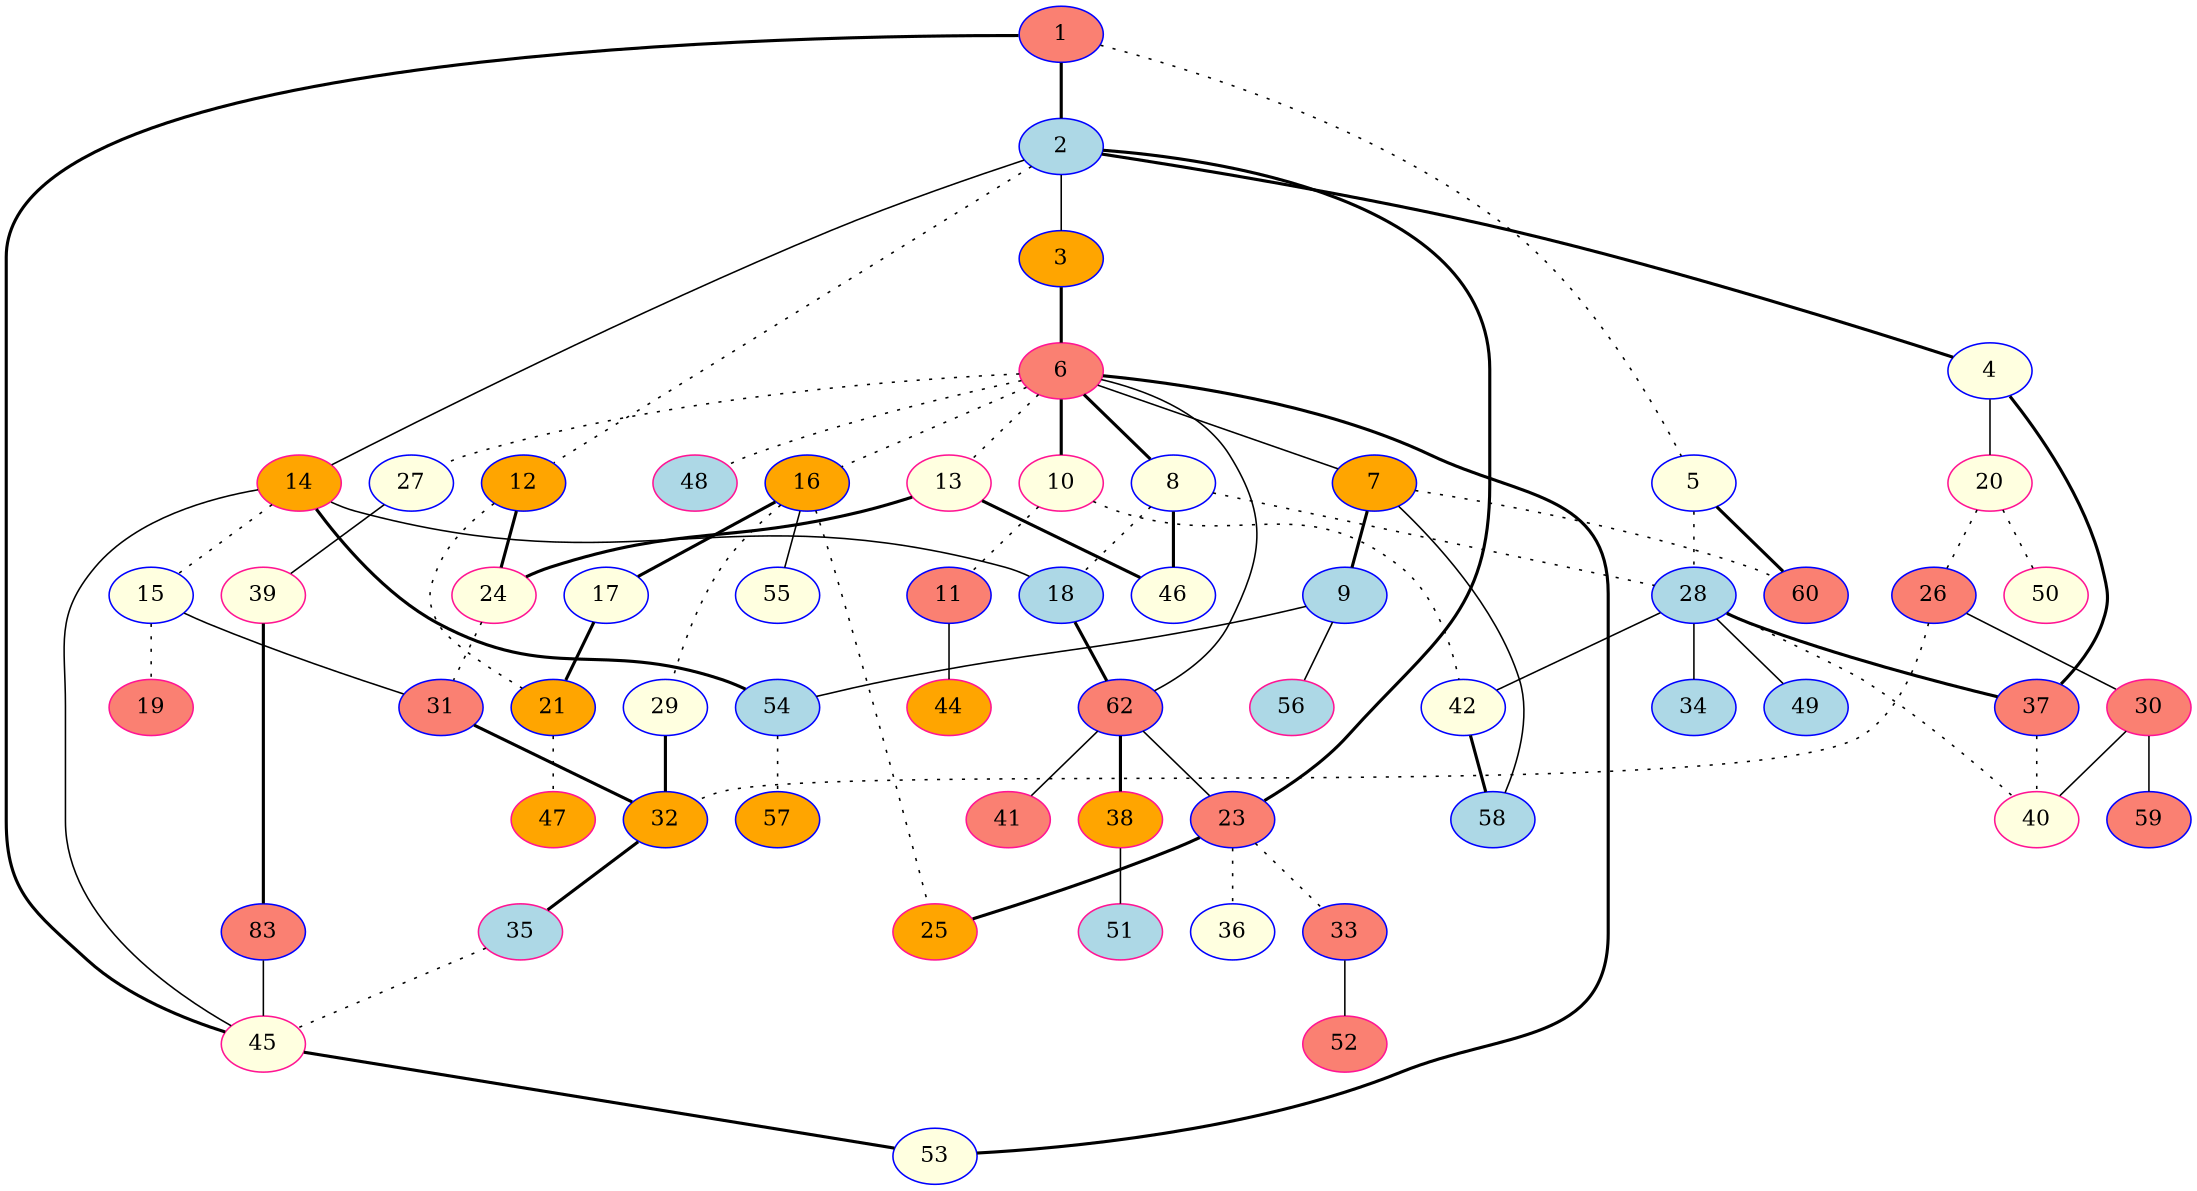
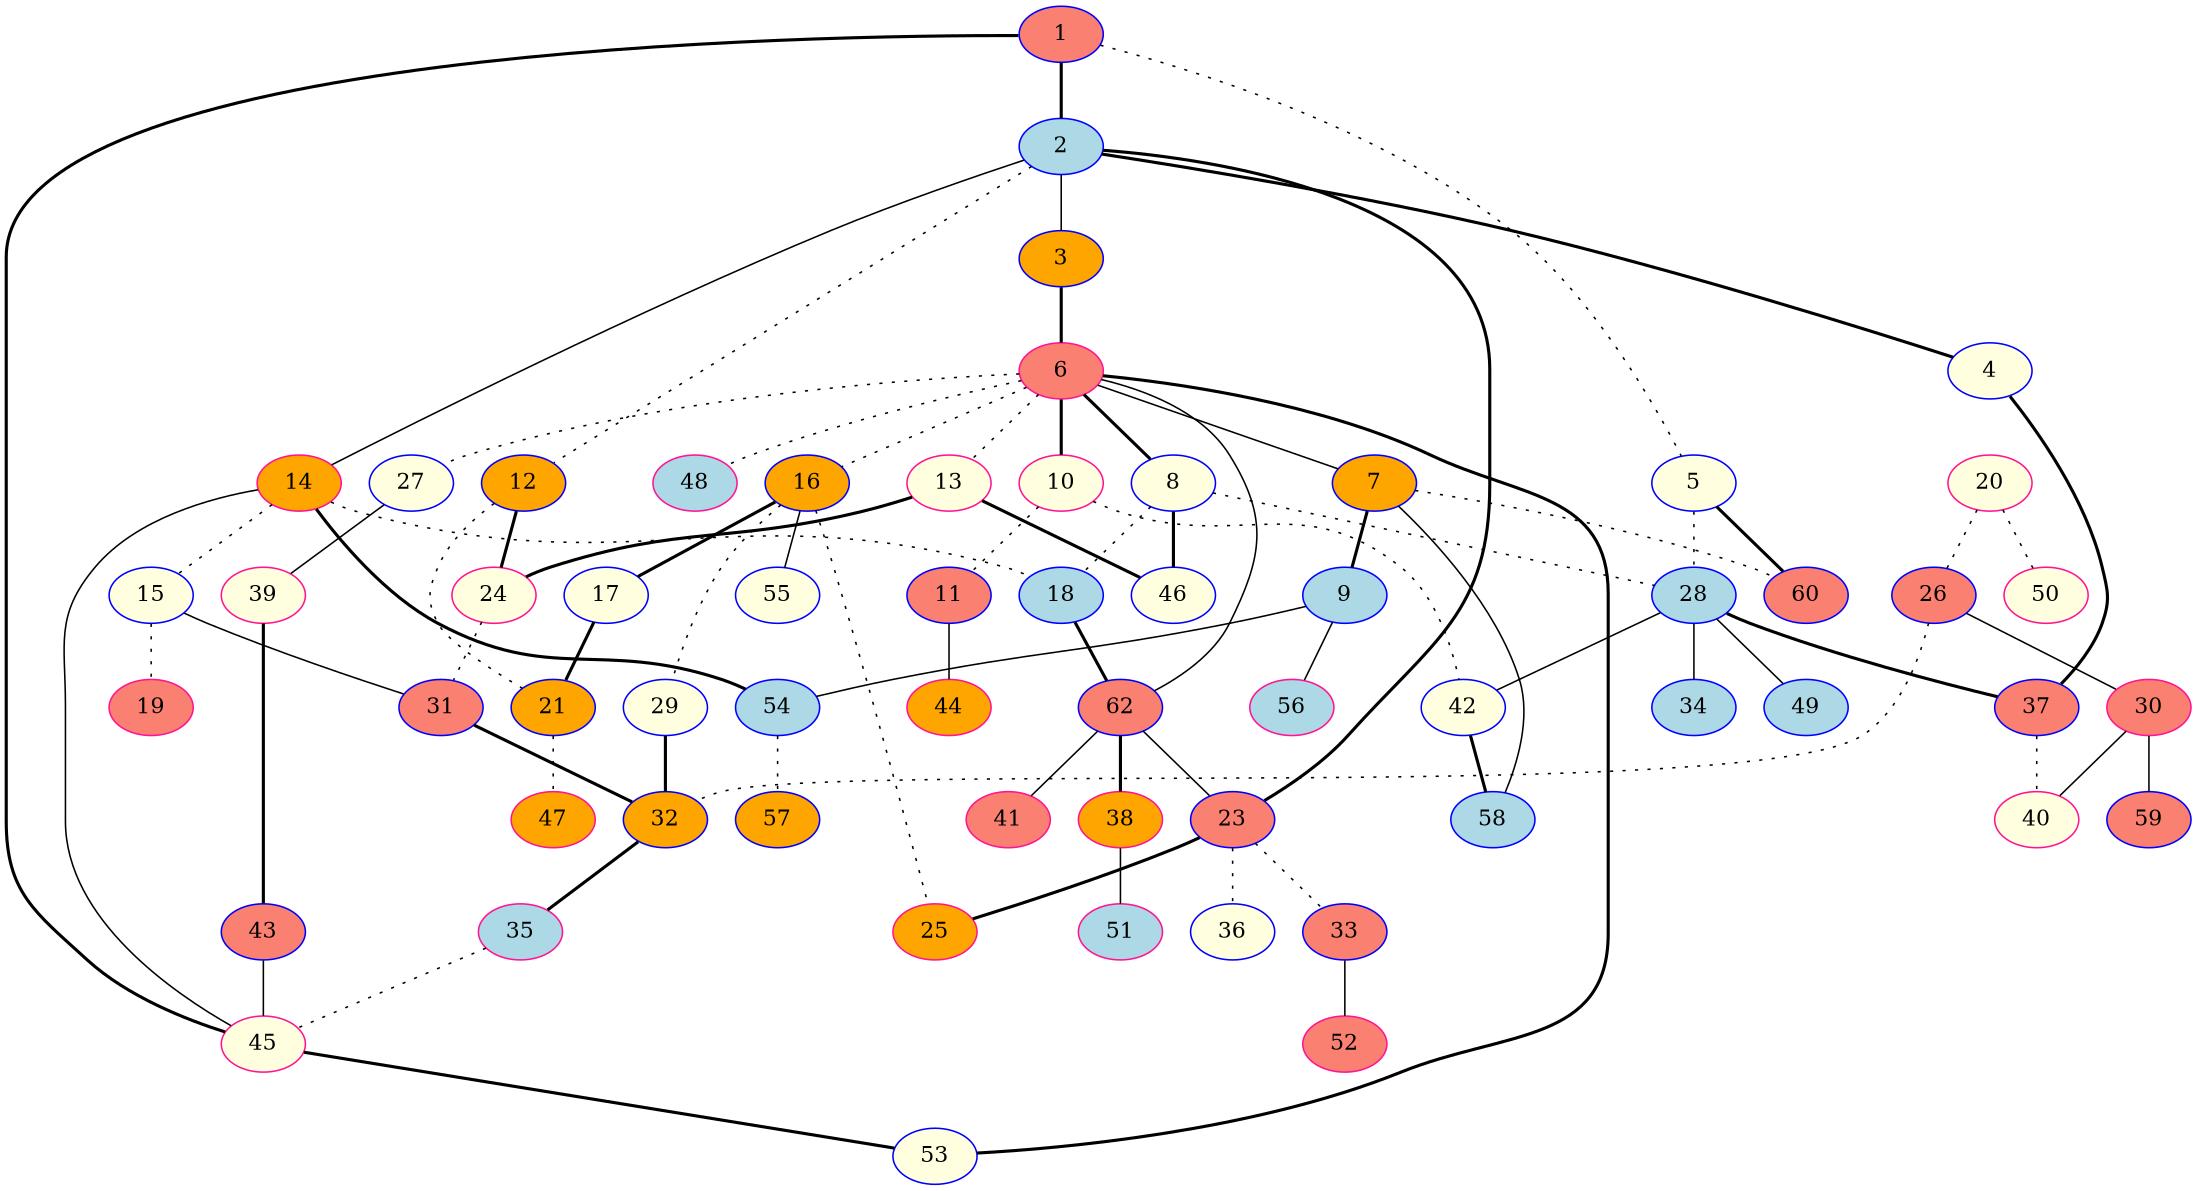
(1990, 427) -> none
(592, 542) -> (592, 542)
(1879, 690) -> none
(263, 932) -> (263, 932)
